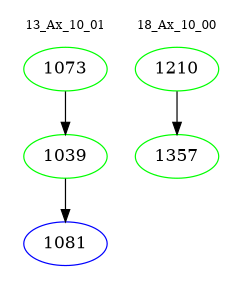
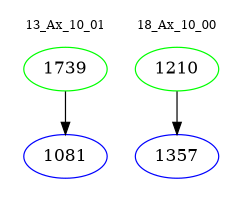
(65, 69) -> none
(65, 156) -> (65, 69)
(177, 156) -> (177, 156)
